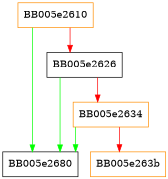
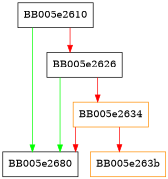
(56, 15) -> (56, 15)
(76, 136) -> (76, 136)
